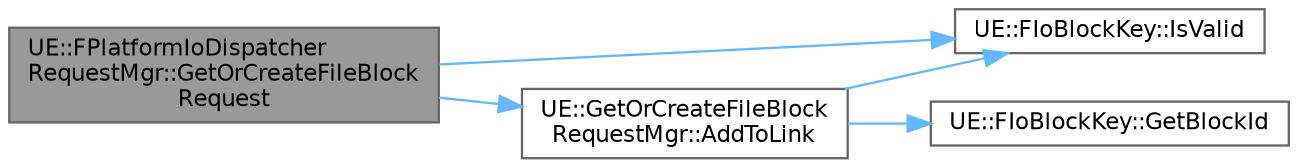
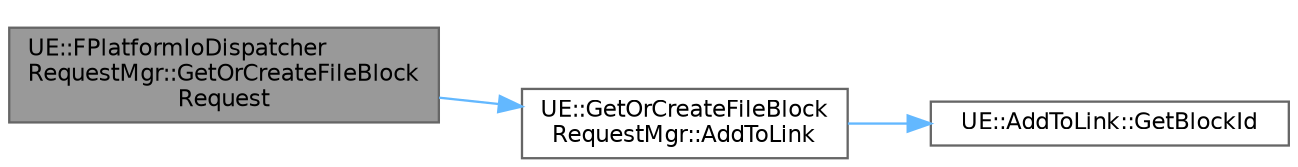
(1110, 31) -> none
(1110, 124) -> (1110, 124)
